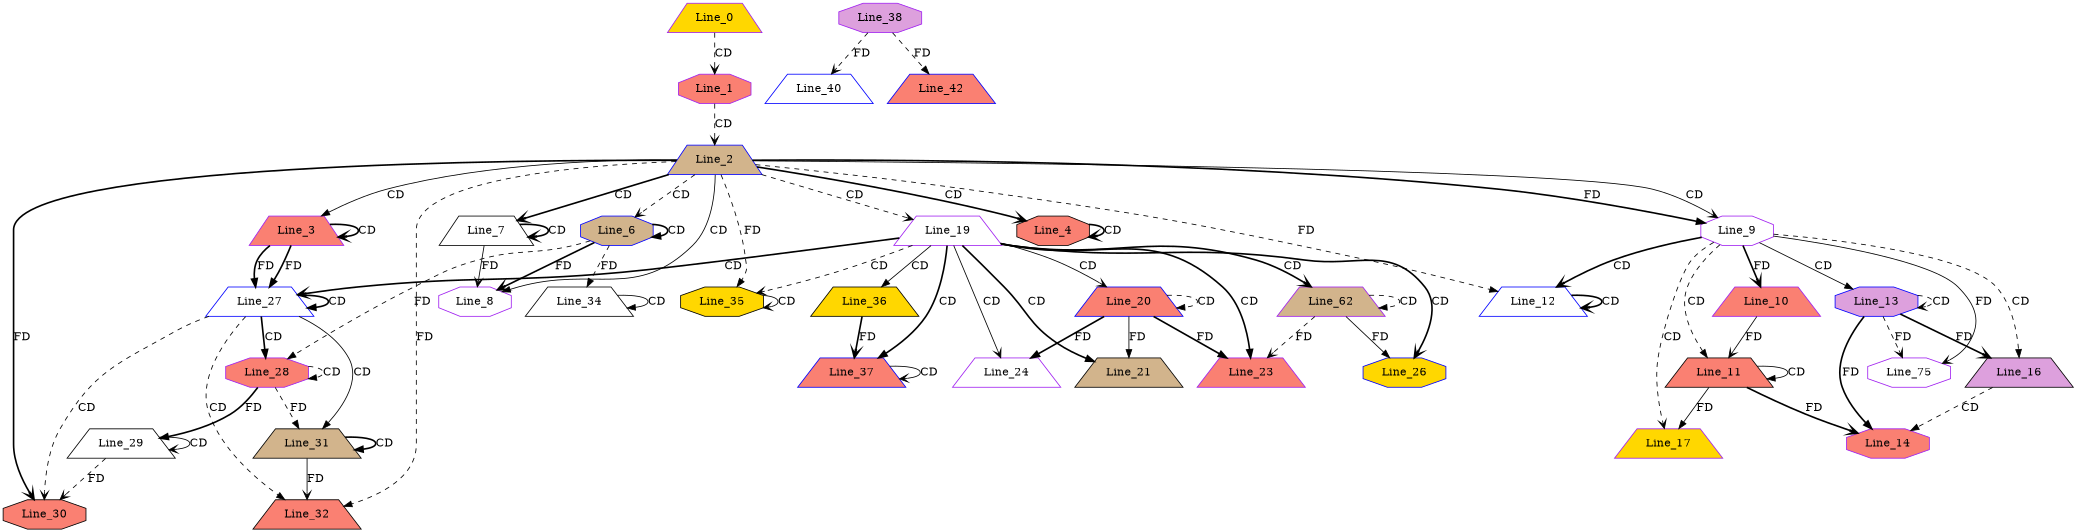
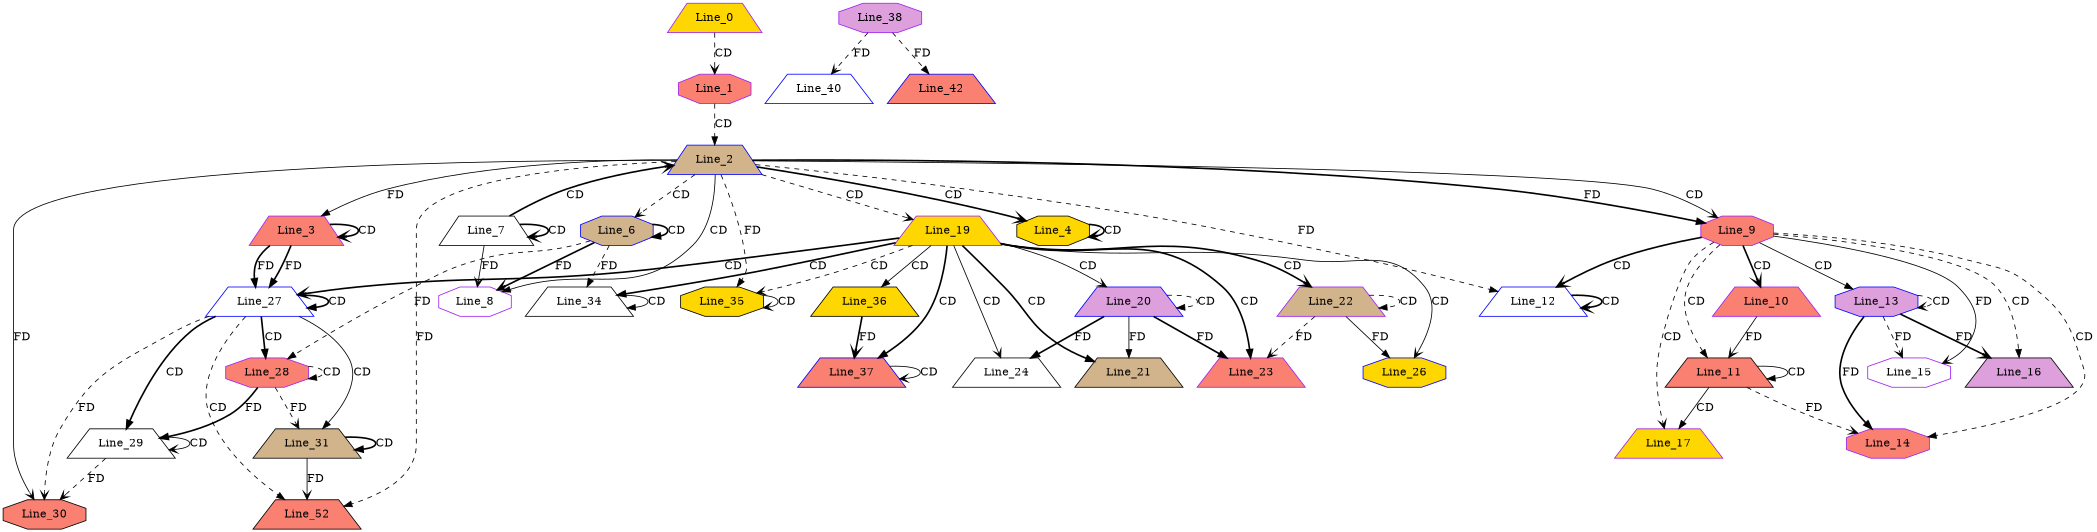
(715, 120) -> (715, 120)
(206, 176) -> (206, 176)
(396, 195) -> (396, 195)
(597, 196) -> (585, 183)
(948, 231) -> (948, 231)
(1053, 231) -> (1053, 231)
(1737, 231) -> (1737, 231)
(1264, 255) -> (1264, 255)
(1762, 266) -> (1762, 266)
none -> (761, 271)
(1129, 302) -> (1129, 302)
(1331, 302) -> (1331, 302)
none -> (164, 361)
(1007, 373) -> (1007, 373)
(1909, 373) -> (1909, 373)
(285, 404) -> (285, 404)
(1955, 407) -> (2035, 288)
(87, 408) -> (87, 408)
(1705, 408) -> (1705, 408)
(1798, 411) -> (1798, 411)
(307, 514) -> (307, 514)
